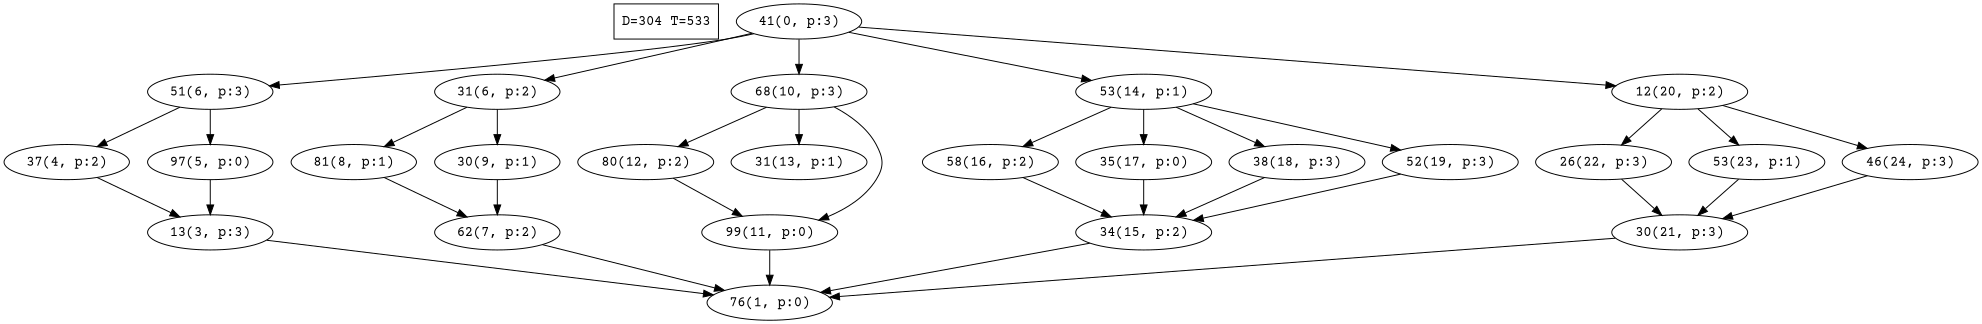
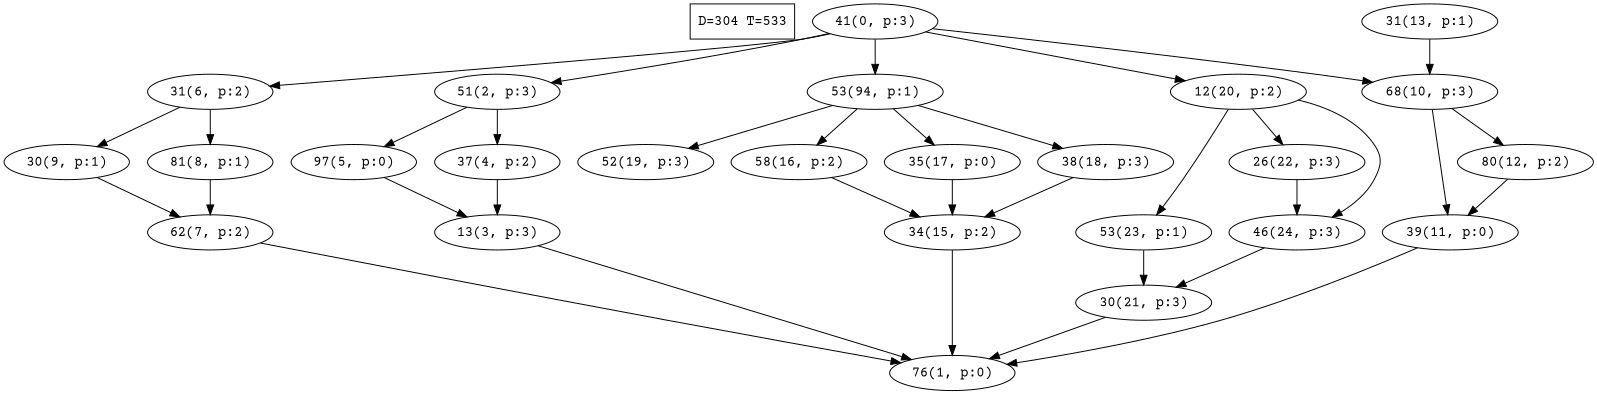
(210, 92) -> (497, 92)
(1144, 92) -> (875, 92)
(799, 122) -> (1430, 52)
(1638, 194) -> (1297, 192)
(1302, 196) -> none
(770, 232) -> (1450, 232)
